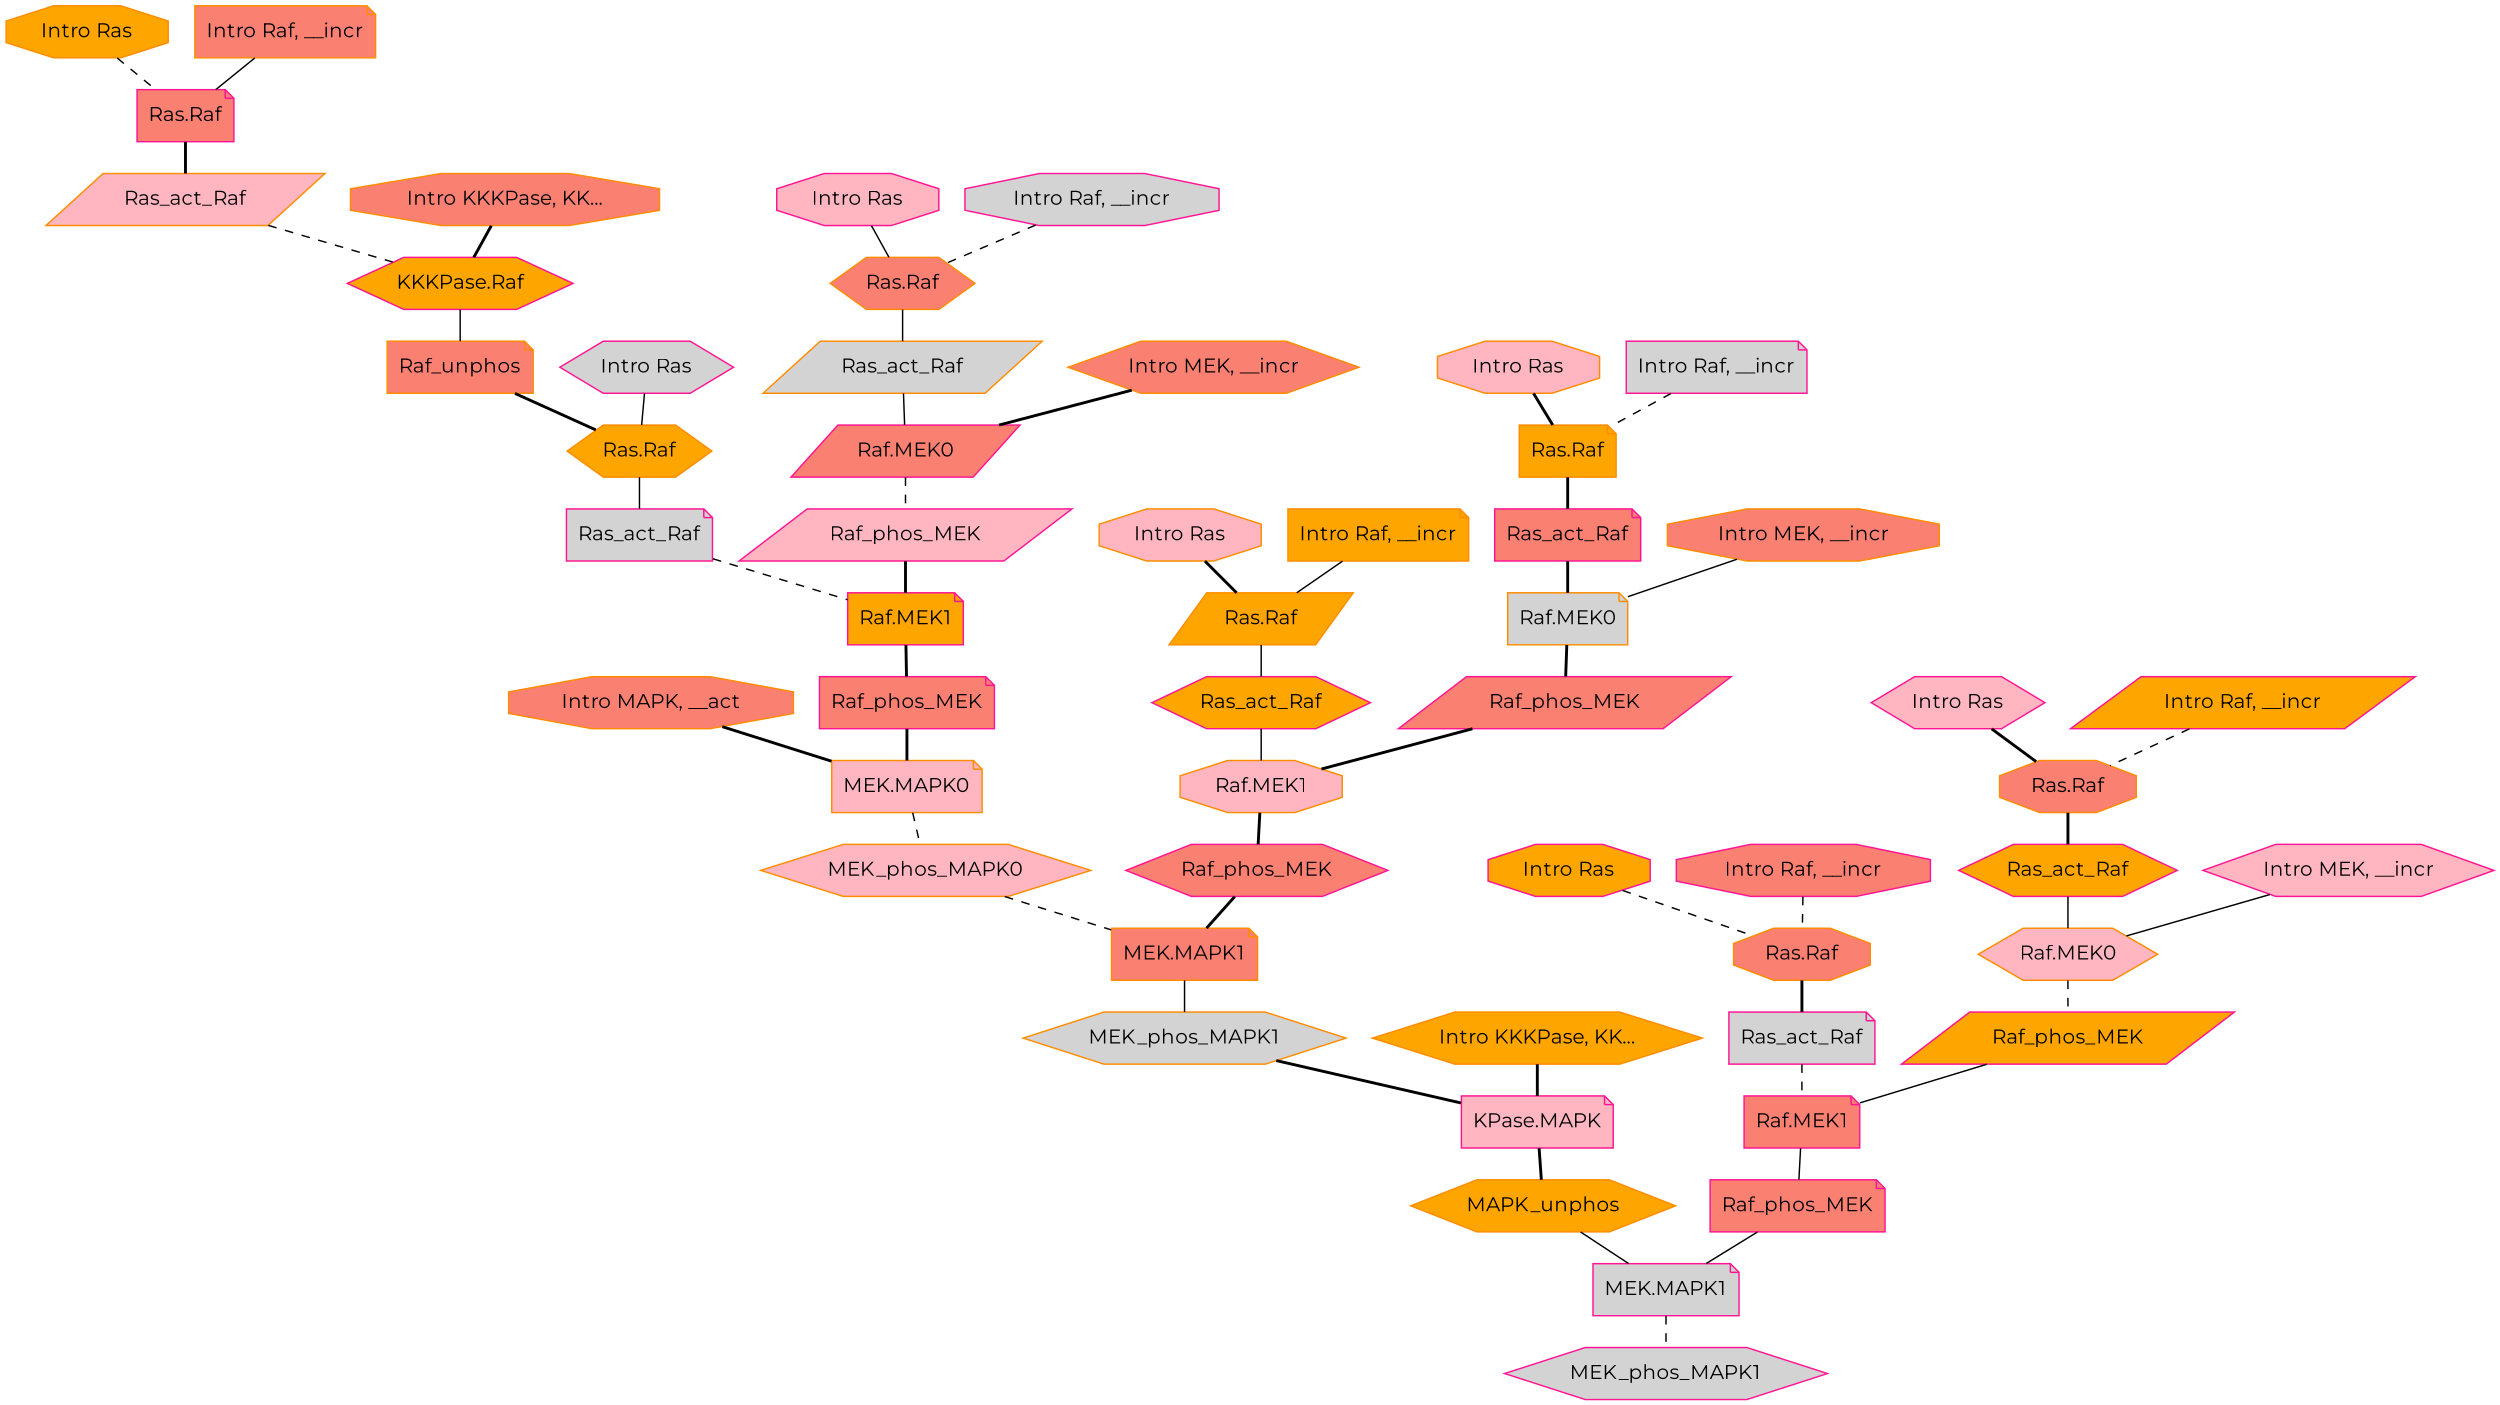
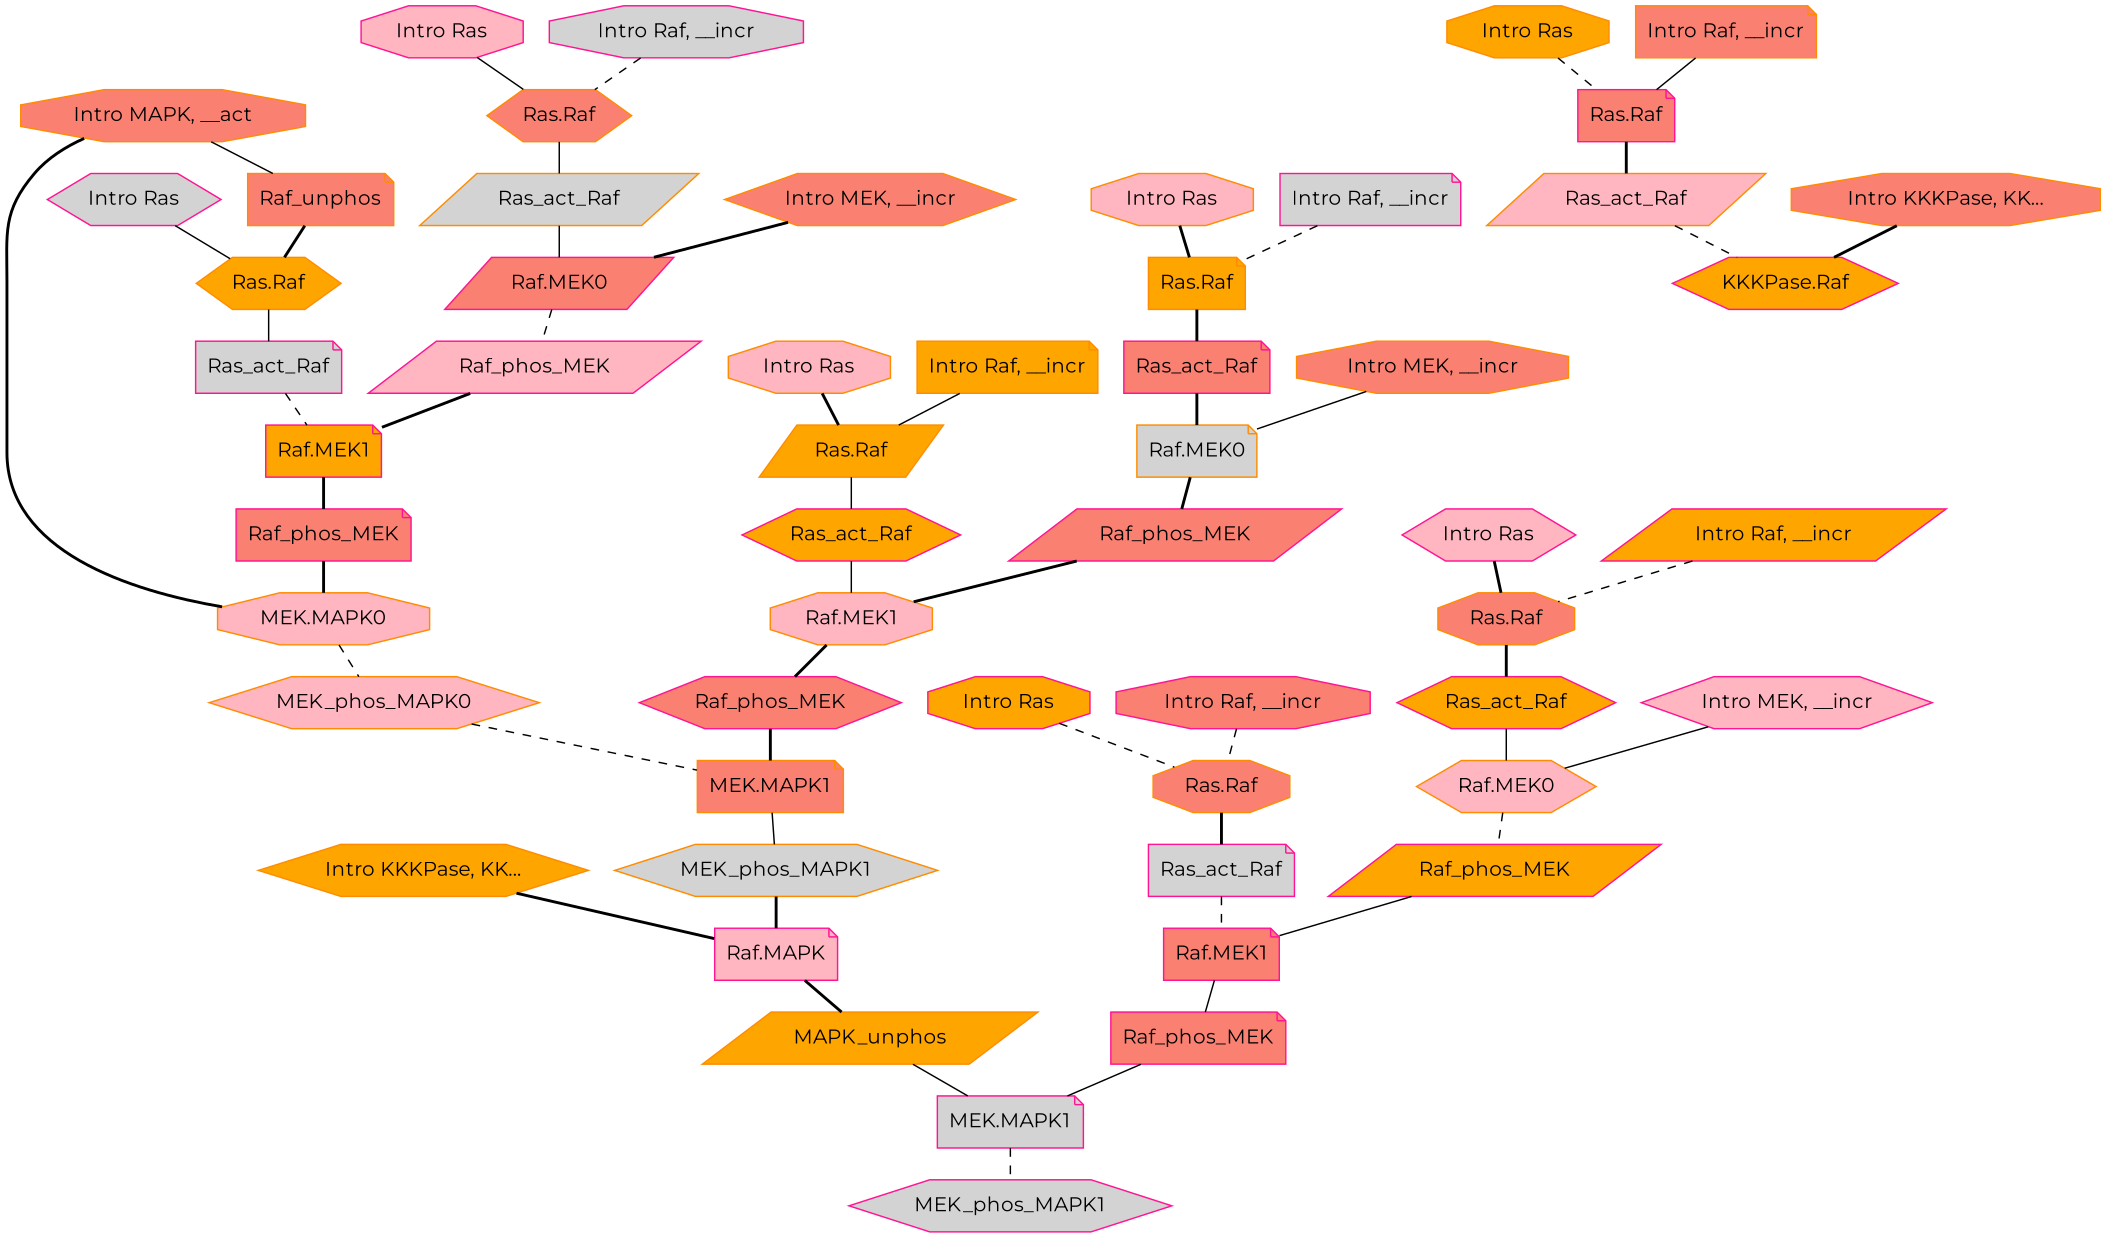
(460, 325) -> (242, 158)
(907, 787) -> (324, 619)
(1537, 1122) -> (776, 954)
(1543, 1206) -> (870, 1038)
